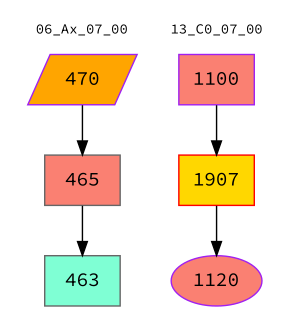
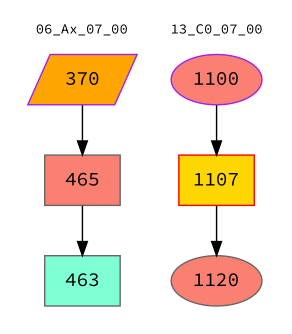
(82, 80) -> (82, 80)
(217, 80) -> (217, 80)
(217, 180) -> (217, 180)
(217, 281) -> (217, 281)
